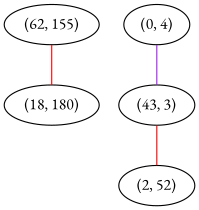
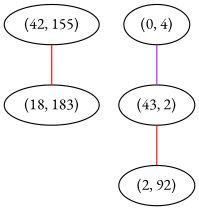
(52, 25) -> (52, 25)
(52, 105) -> (52, 105)
(157, 105) -> (157, 105)
(157, 186) -> (157, 186)
